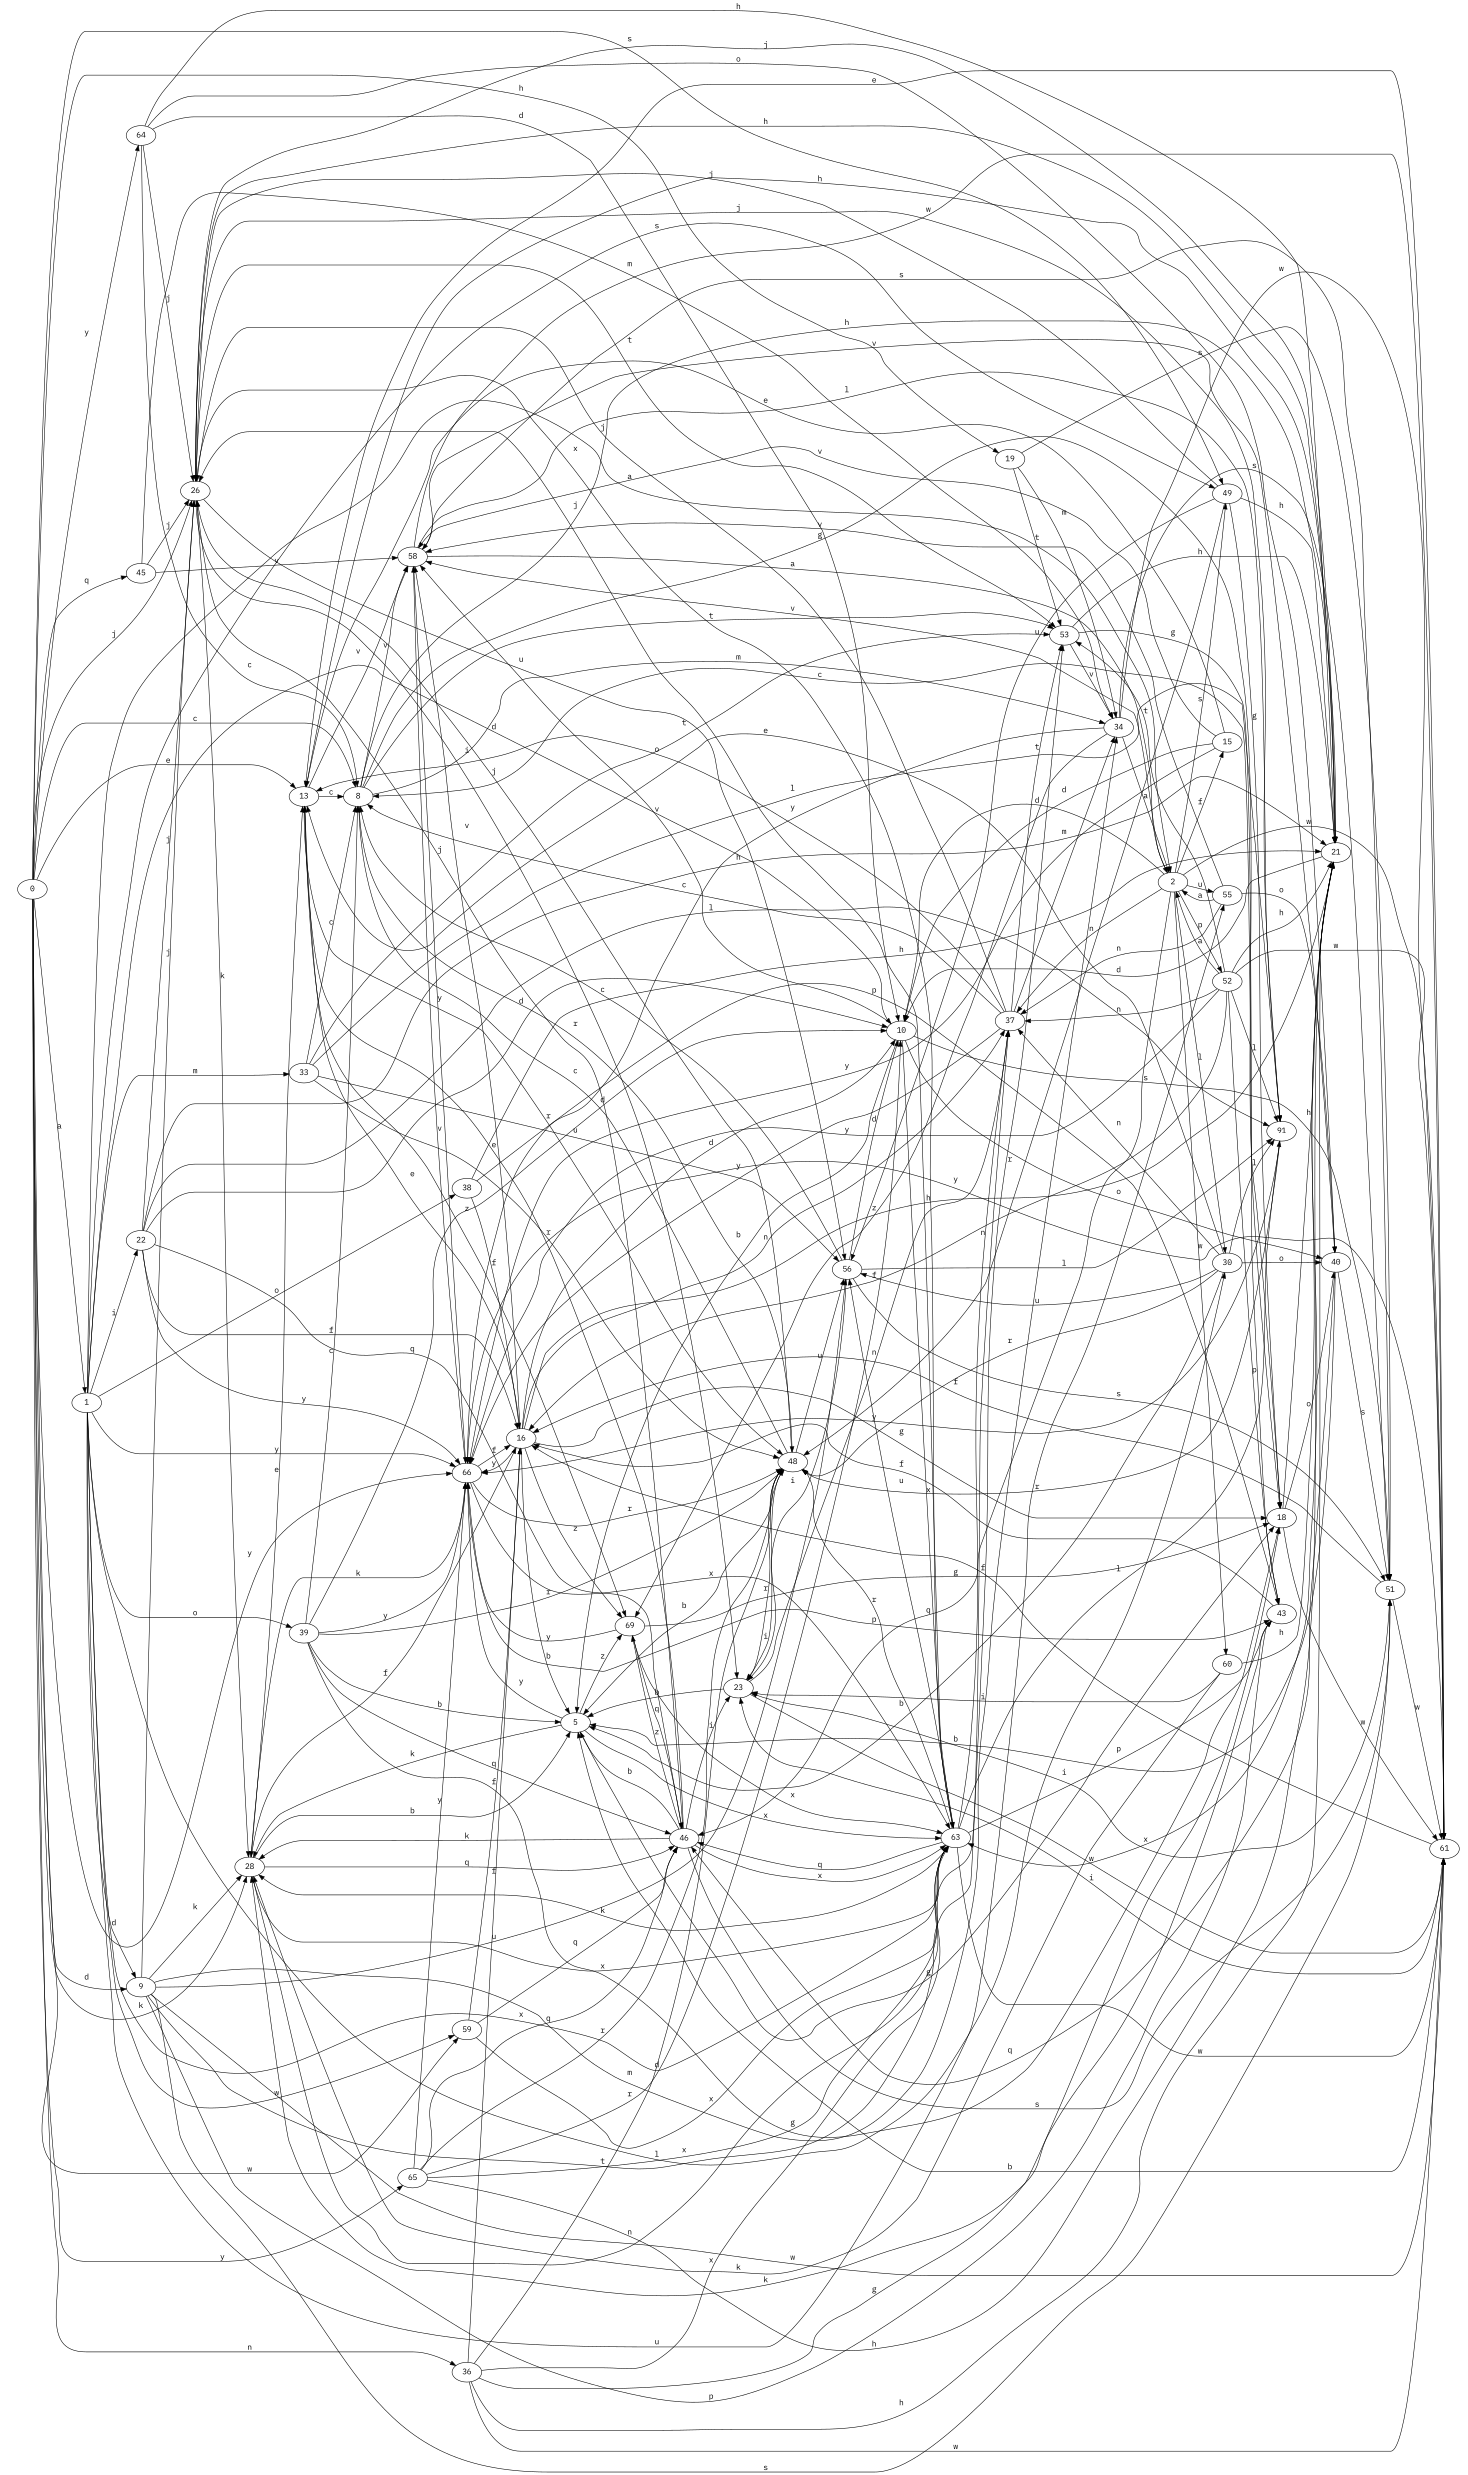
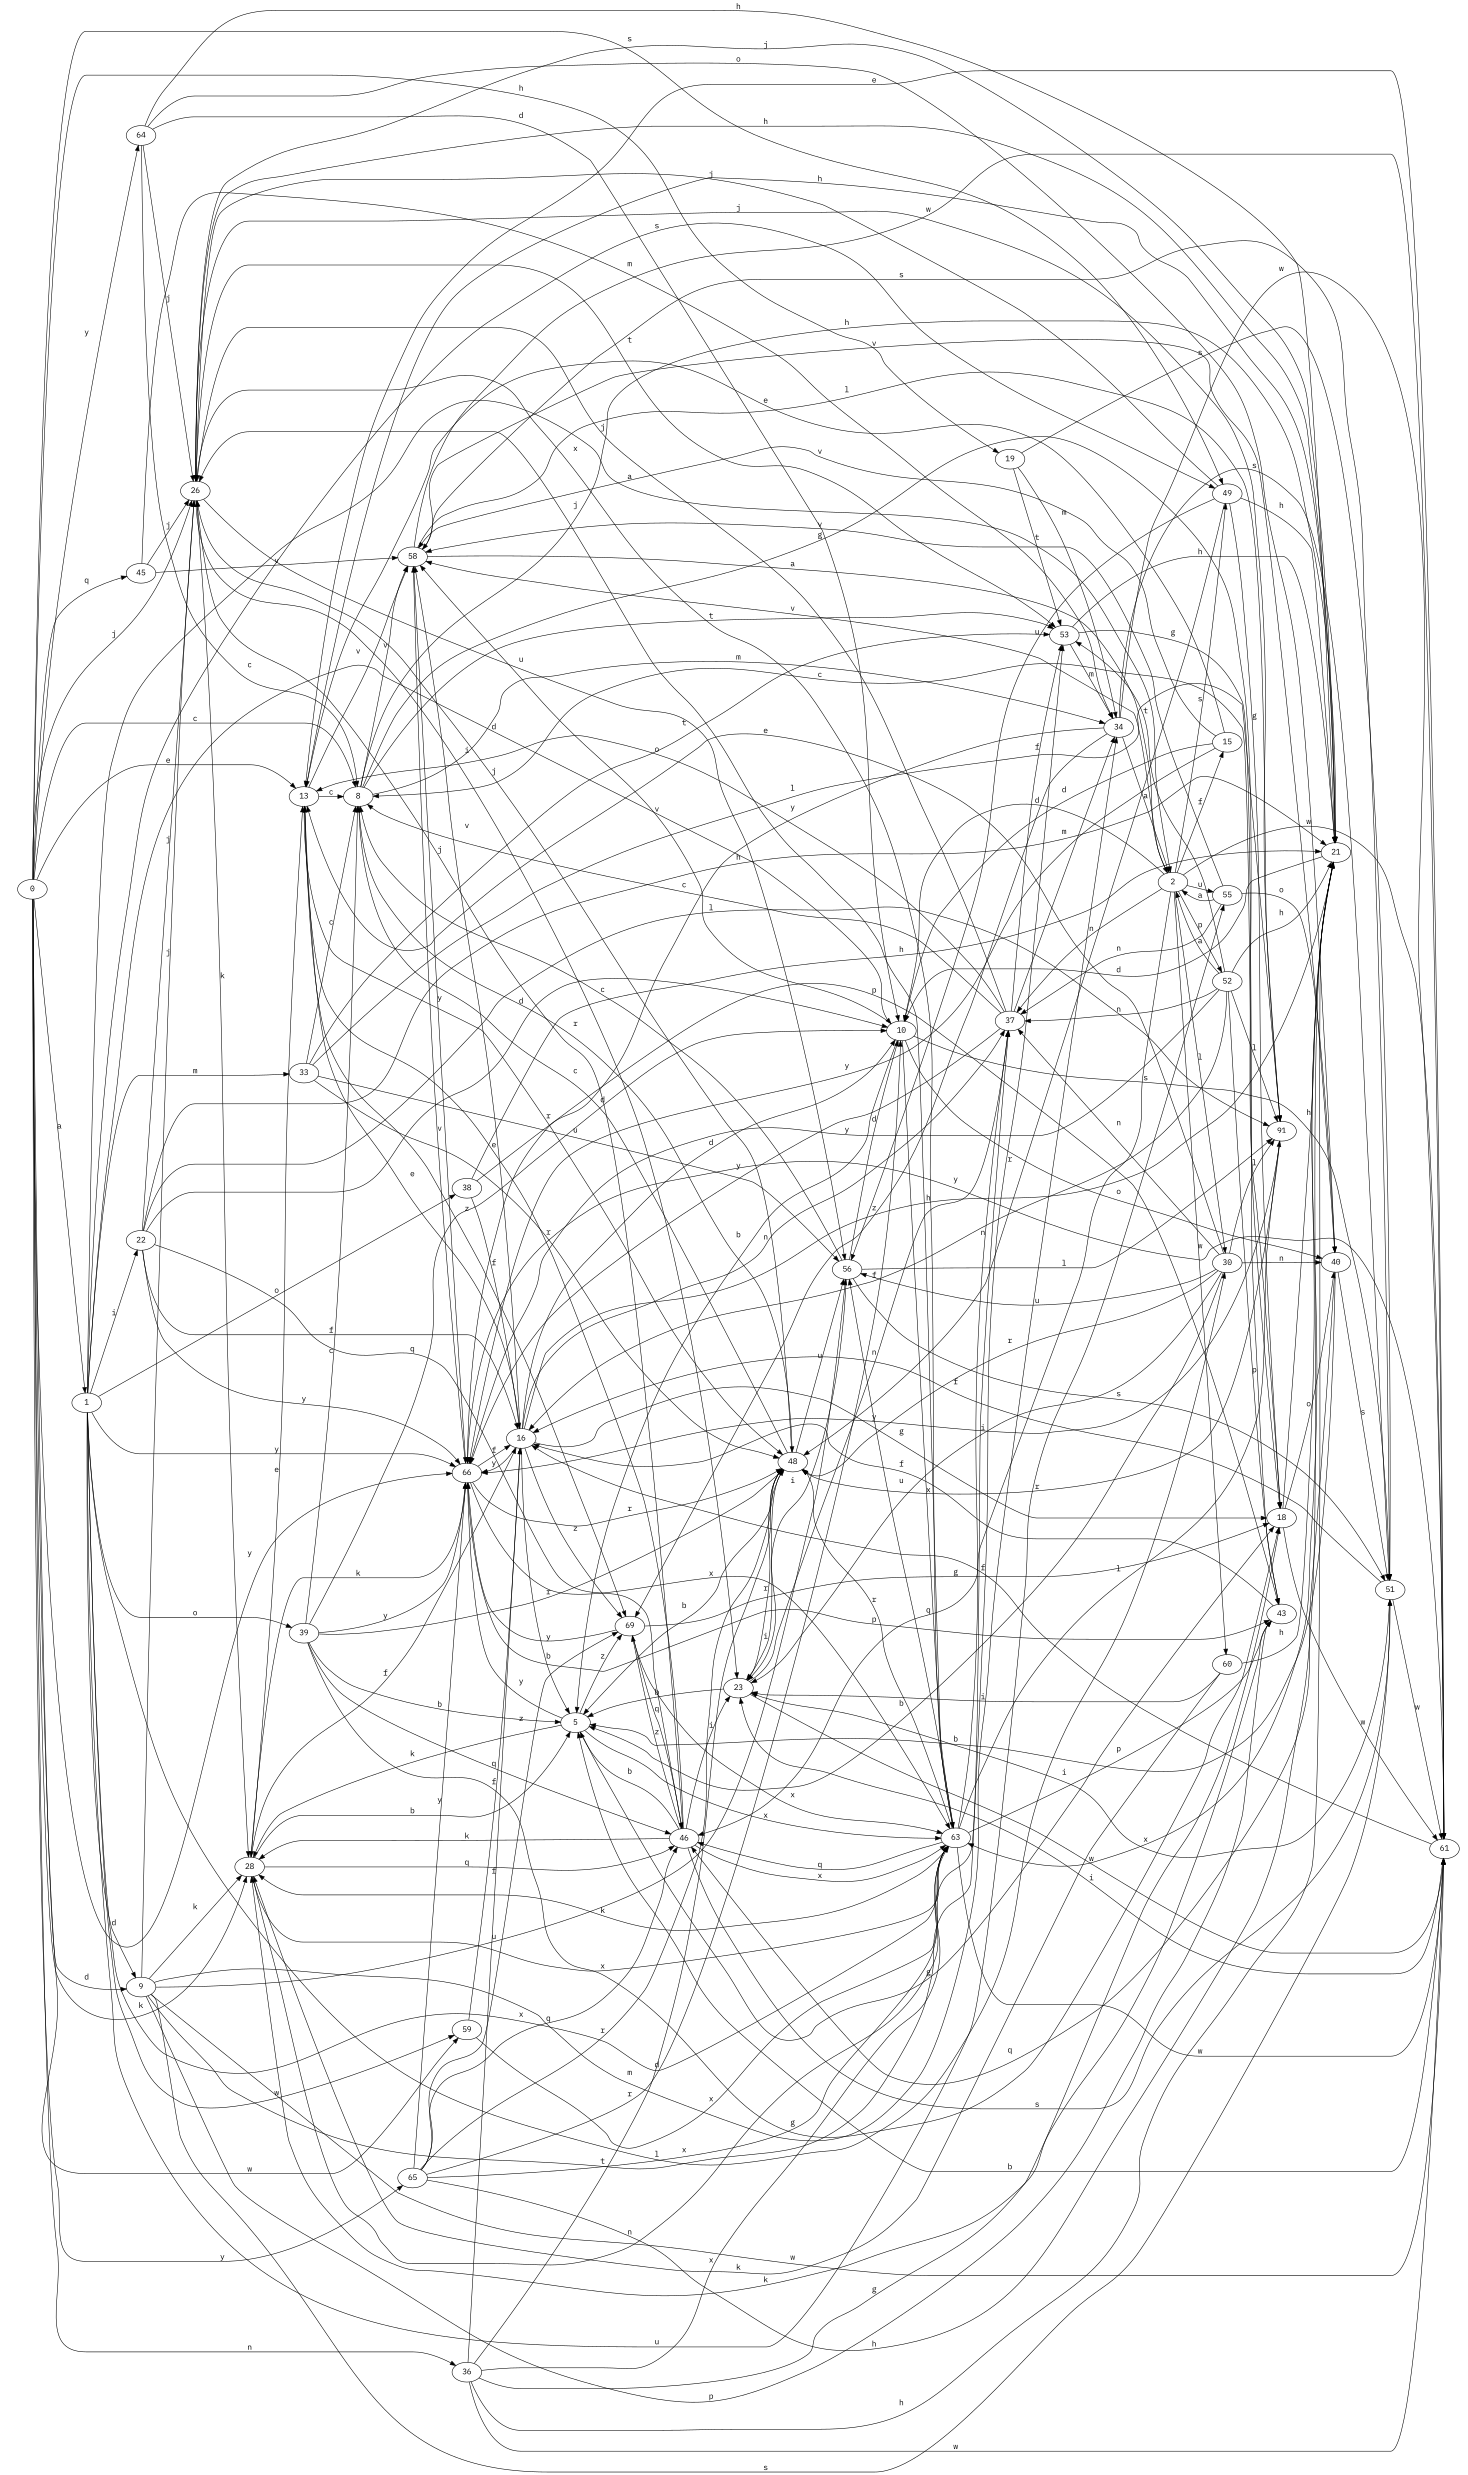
(1092, 675) -> (1092, 675)
(1037, 747) -> (1037, 747)
(1423, 1114) -> none
(1282, 1259) -> (1282, 1259)
none -> (967, 1444)
none -> (506, 1914)
(589, 1947) -> none
